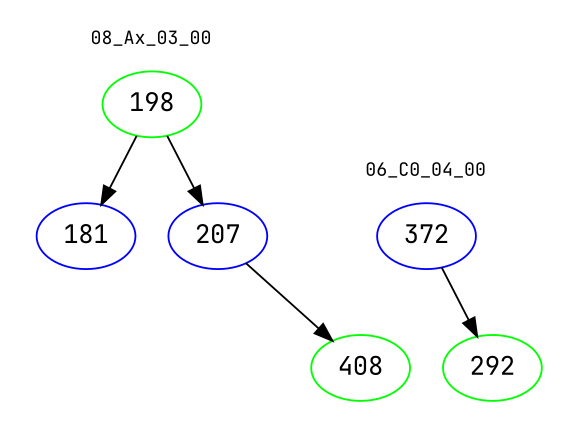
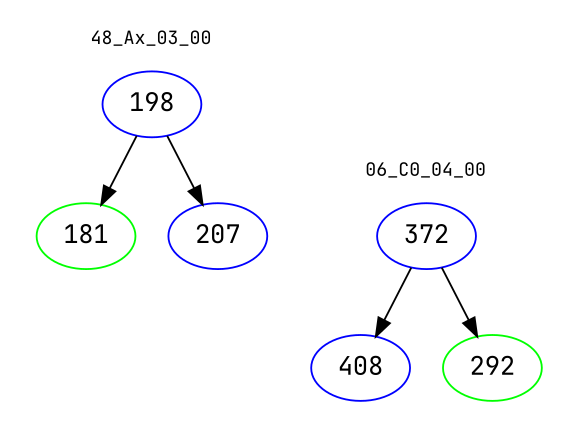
(152, 39) -> (152, 39)
(152, 104) -> (152, 104)
(86, 236) -> (86, 236)
(282, 296) -> (398, 294)
(361, 368) -> (361, 368)
